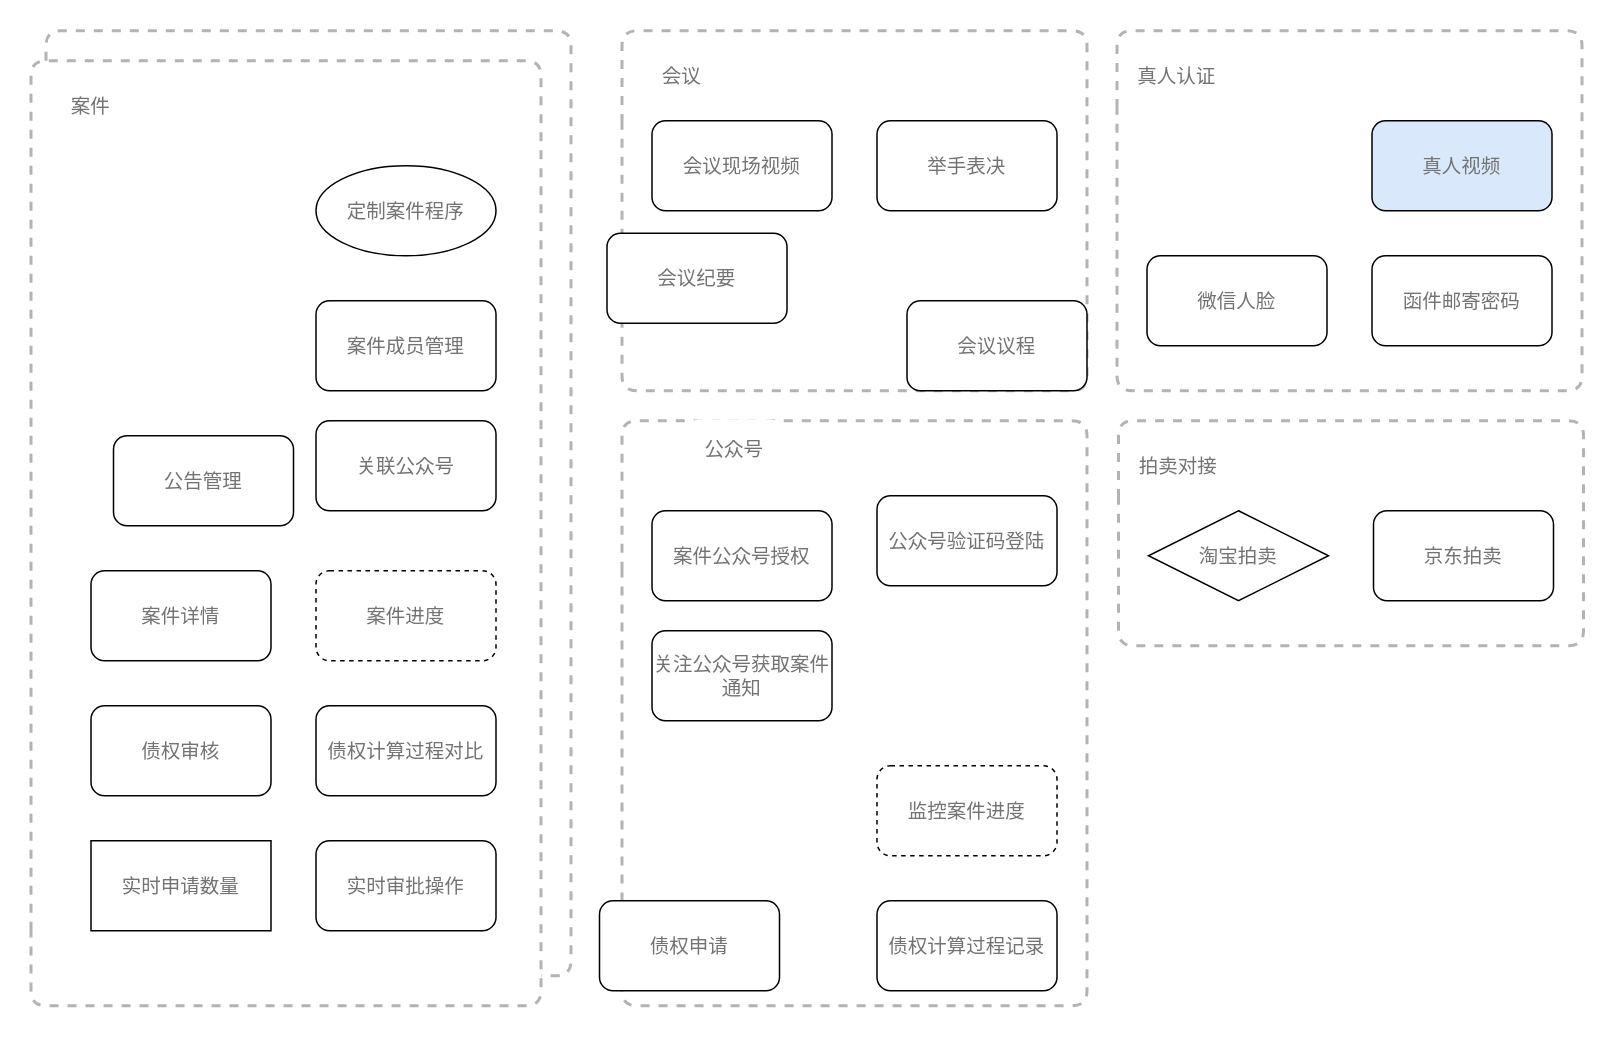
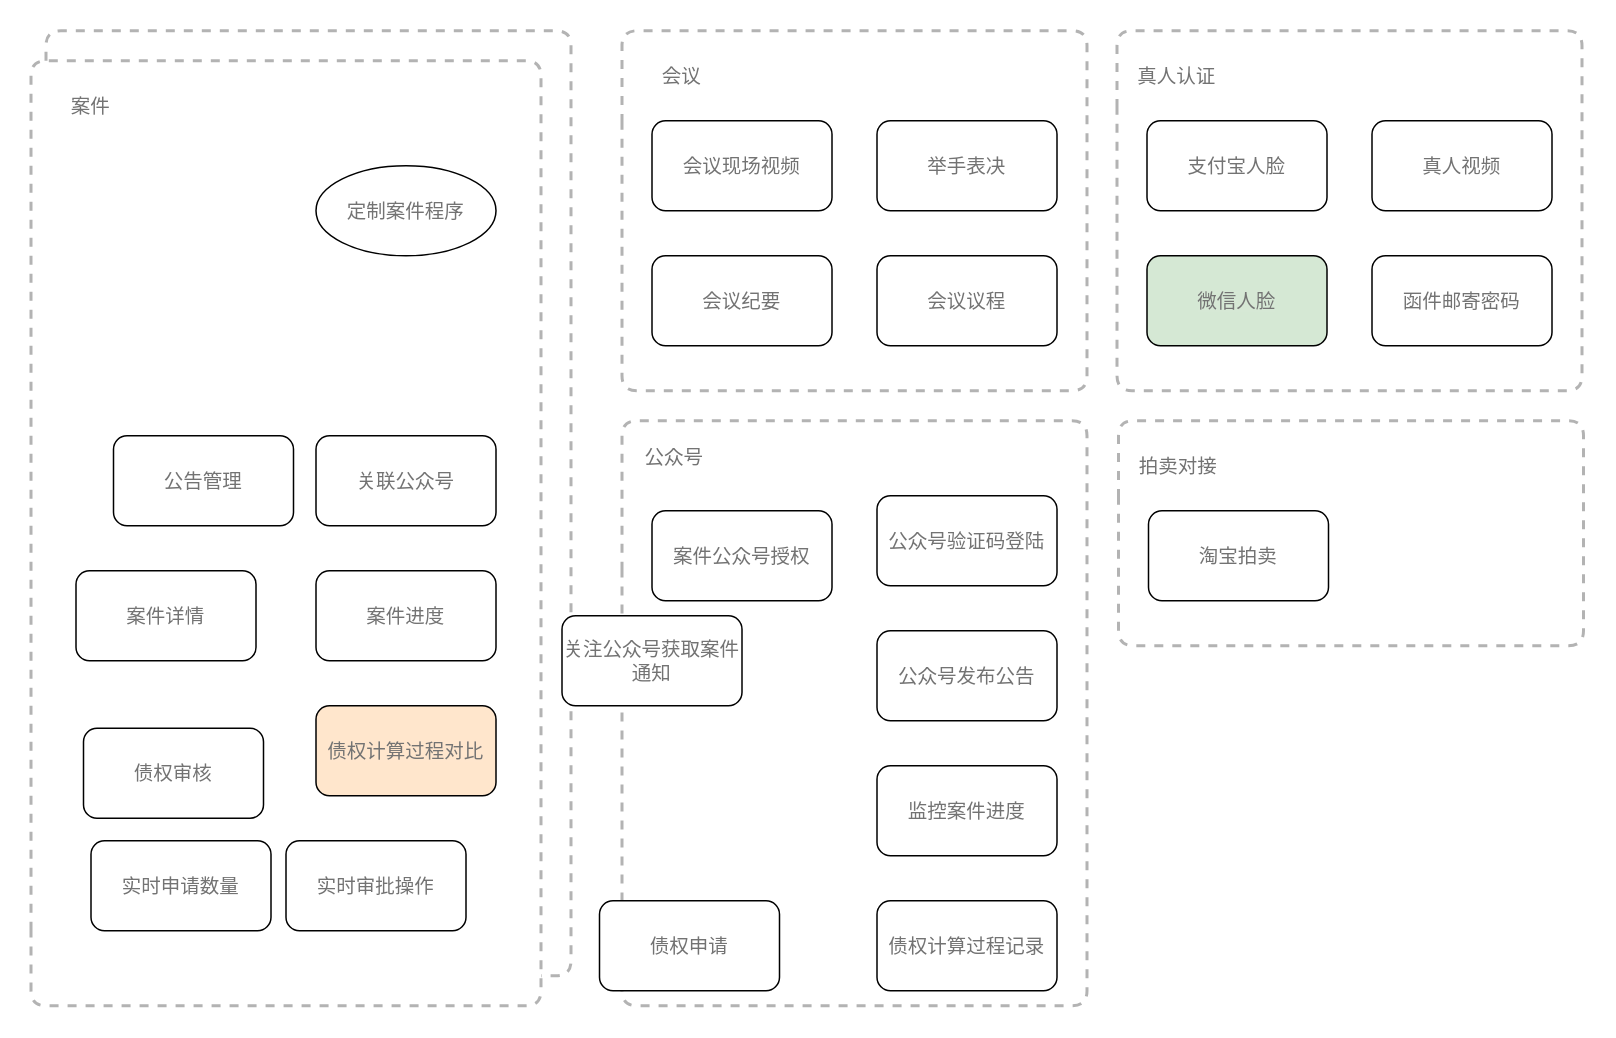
none -> (1237, 166)
(1462, 166) -> (1462, 166)
(697, 278) -> (742, 301)
(1237, 301) -> (1237, 301)
(406, 346) -> none
(997, 346) -> (967, 301)
(734, 449) -> (674, 457)
(406, 466) -> (406, 481)
(1238, 556) -> (1238, 556)
(1463, 556) -> none
(181, 616) -> (166, 616)
(406, 616) -> (406, 616)
(742, 676) -> (652, 661)
none -> (967, 676)
(181, 751) -> (173, 773)
(406, 751) -> (406, 751)
(967, 811) -> (967, 811)
(181, 886) -> (181, 886)
(406, 886) -> (376, 886)
